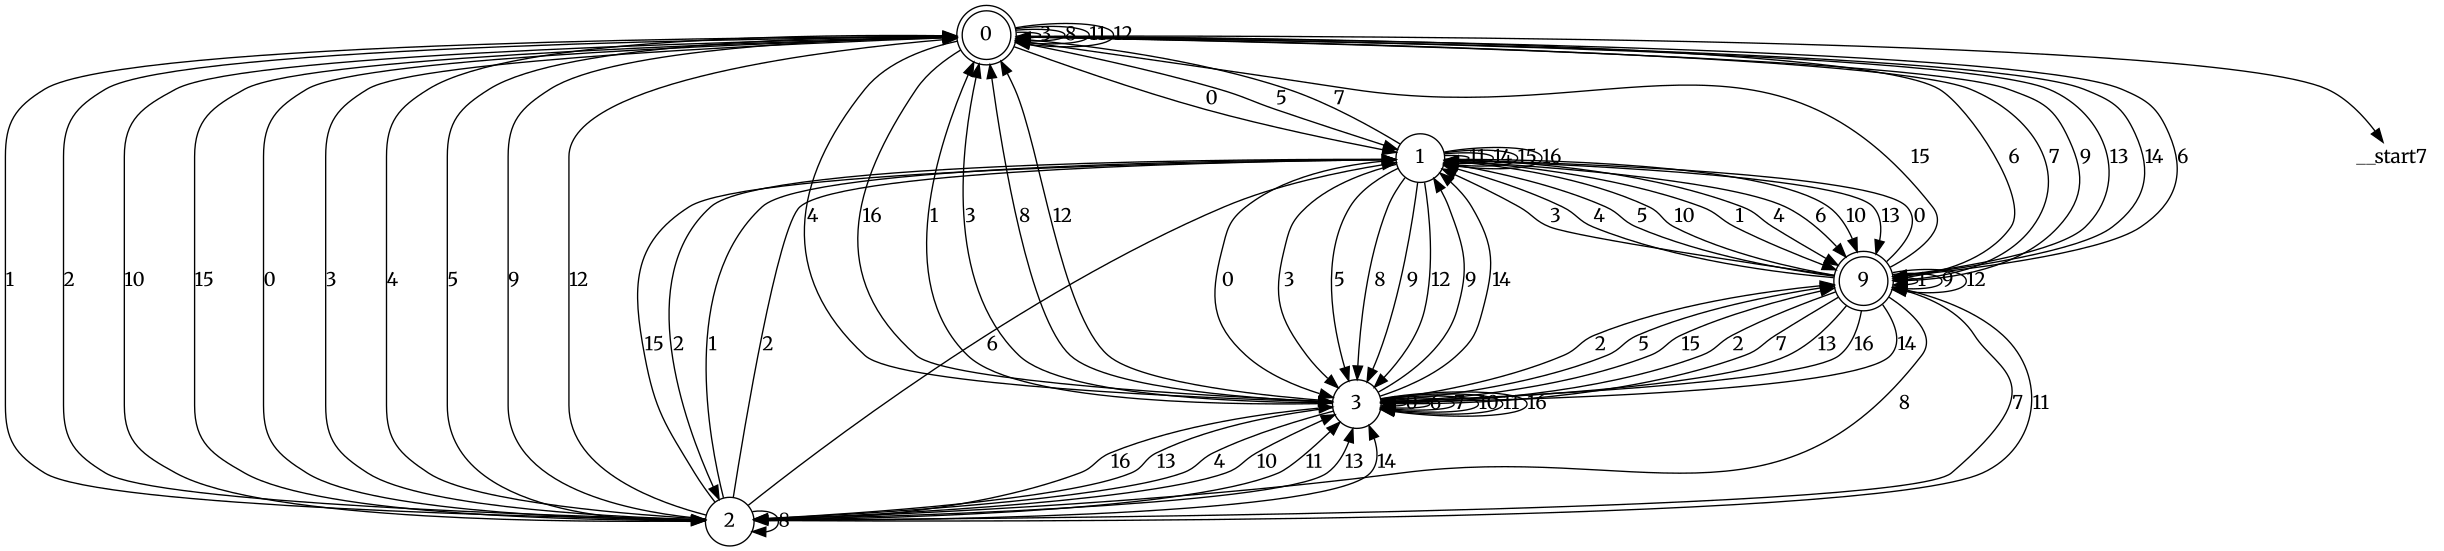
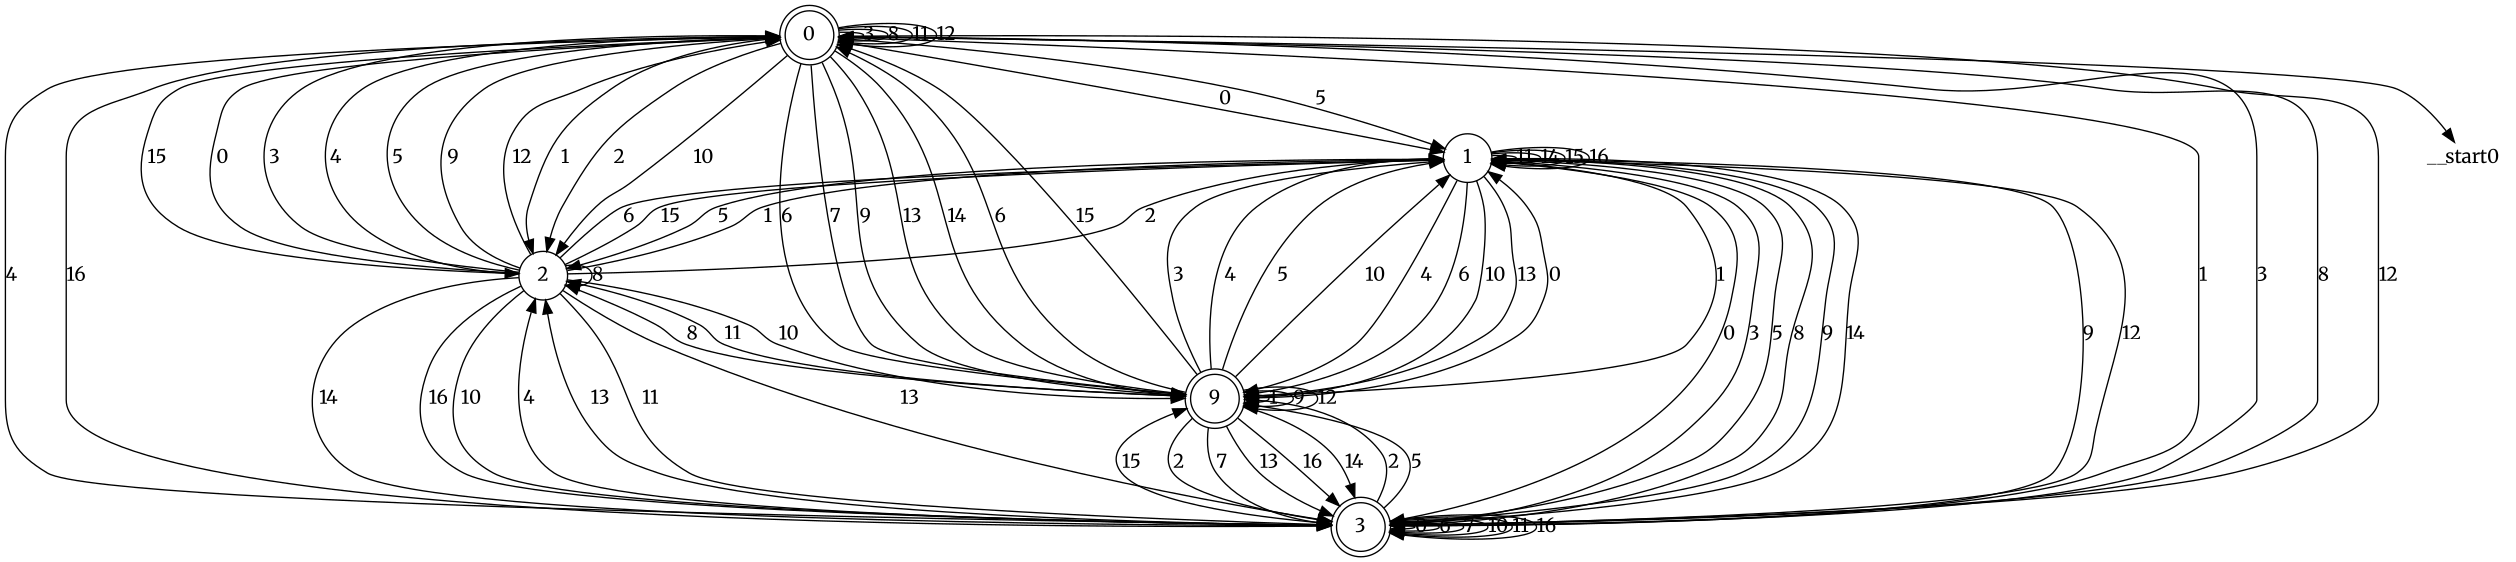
(1287, 89) -> none
(2392, 158) -> (2464, 158)
(679, 345) -> (724, 217)
(1357, 404) -> (1361, 527)
(2018, 404) -> (789, 334)
